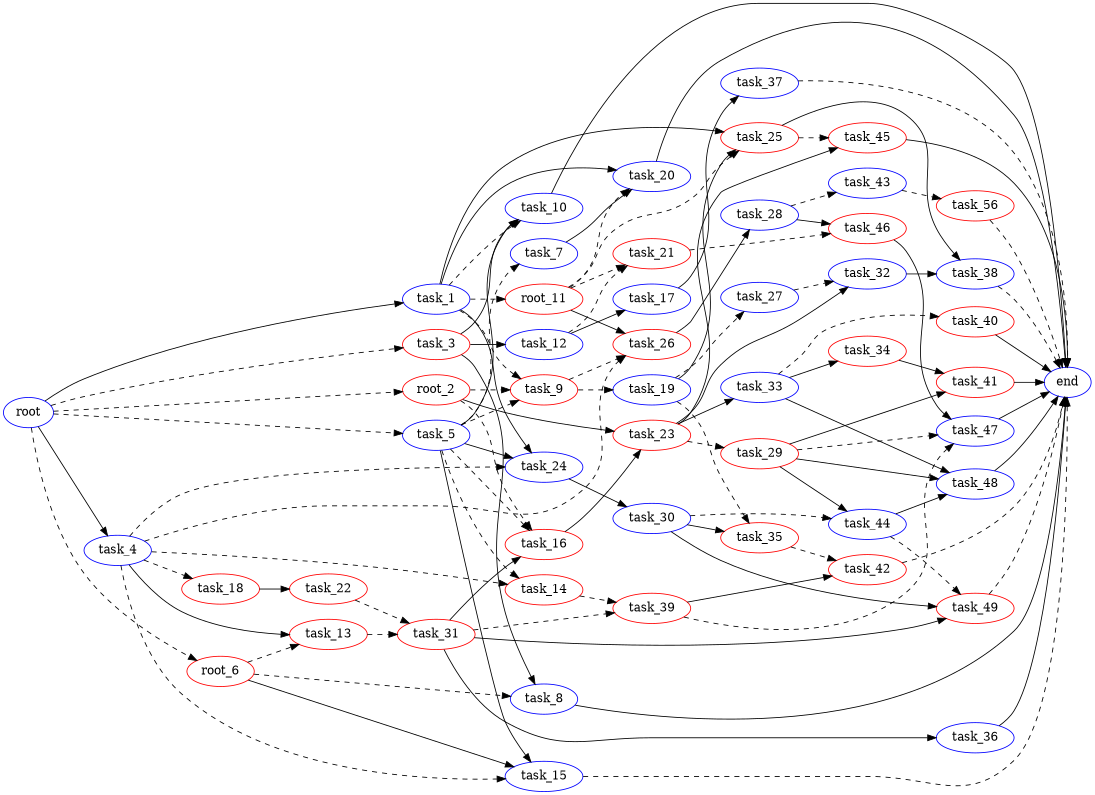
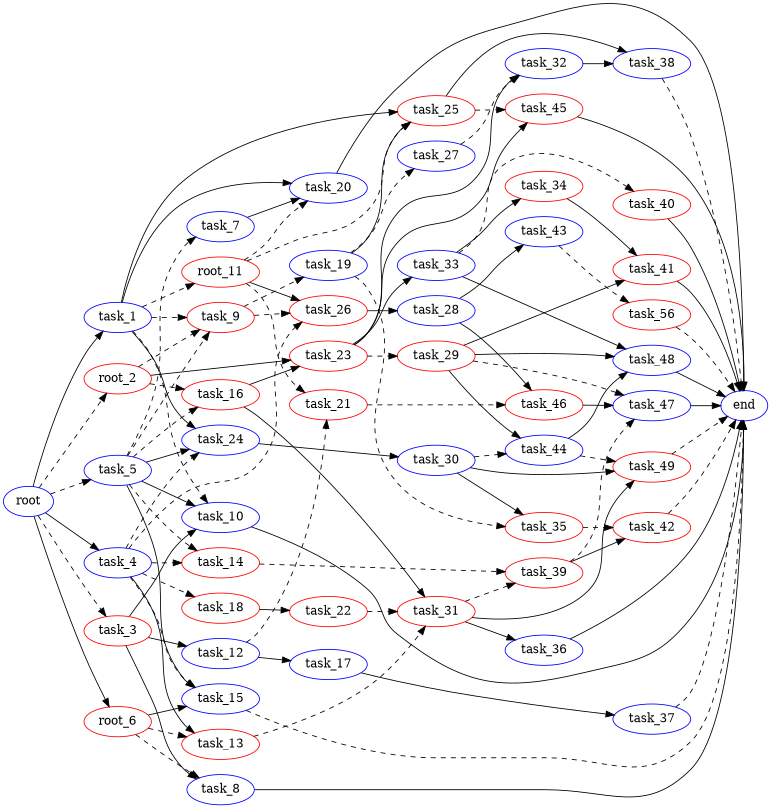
(809, 200) -> (489, 275)
(78, 564) -> (66, 609)
(480, 589) -> (338, 492)
